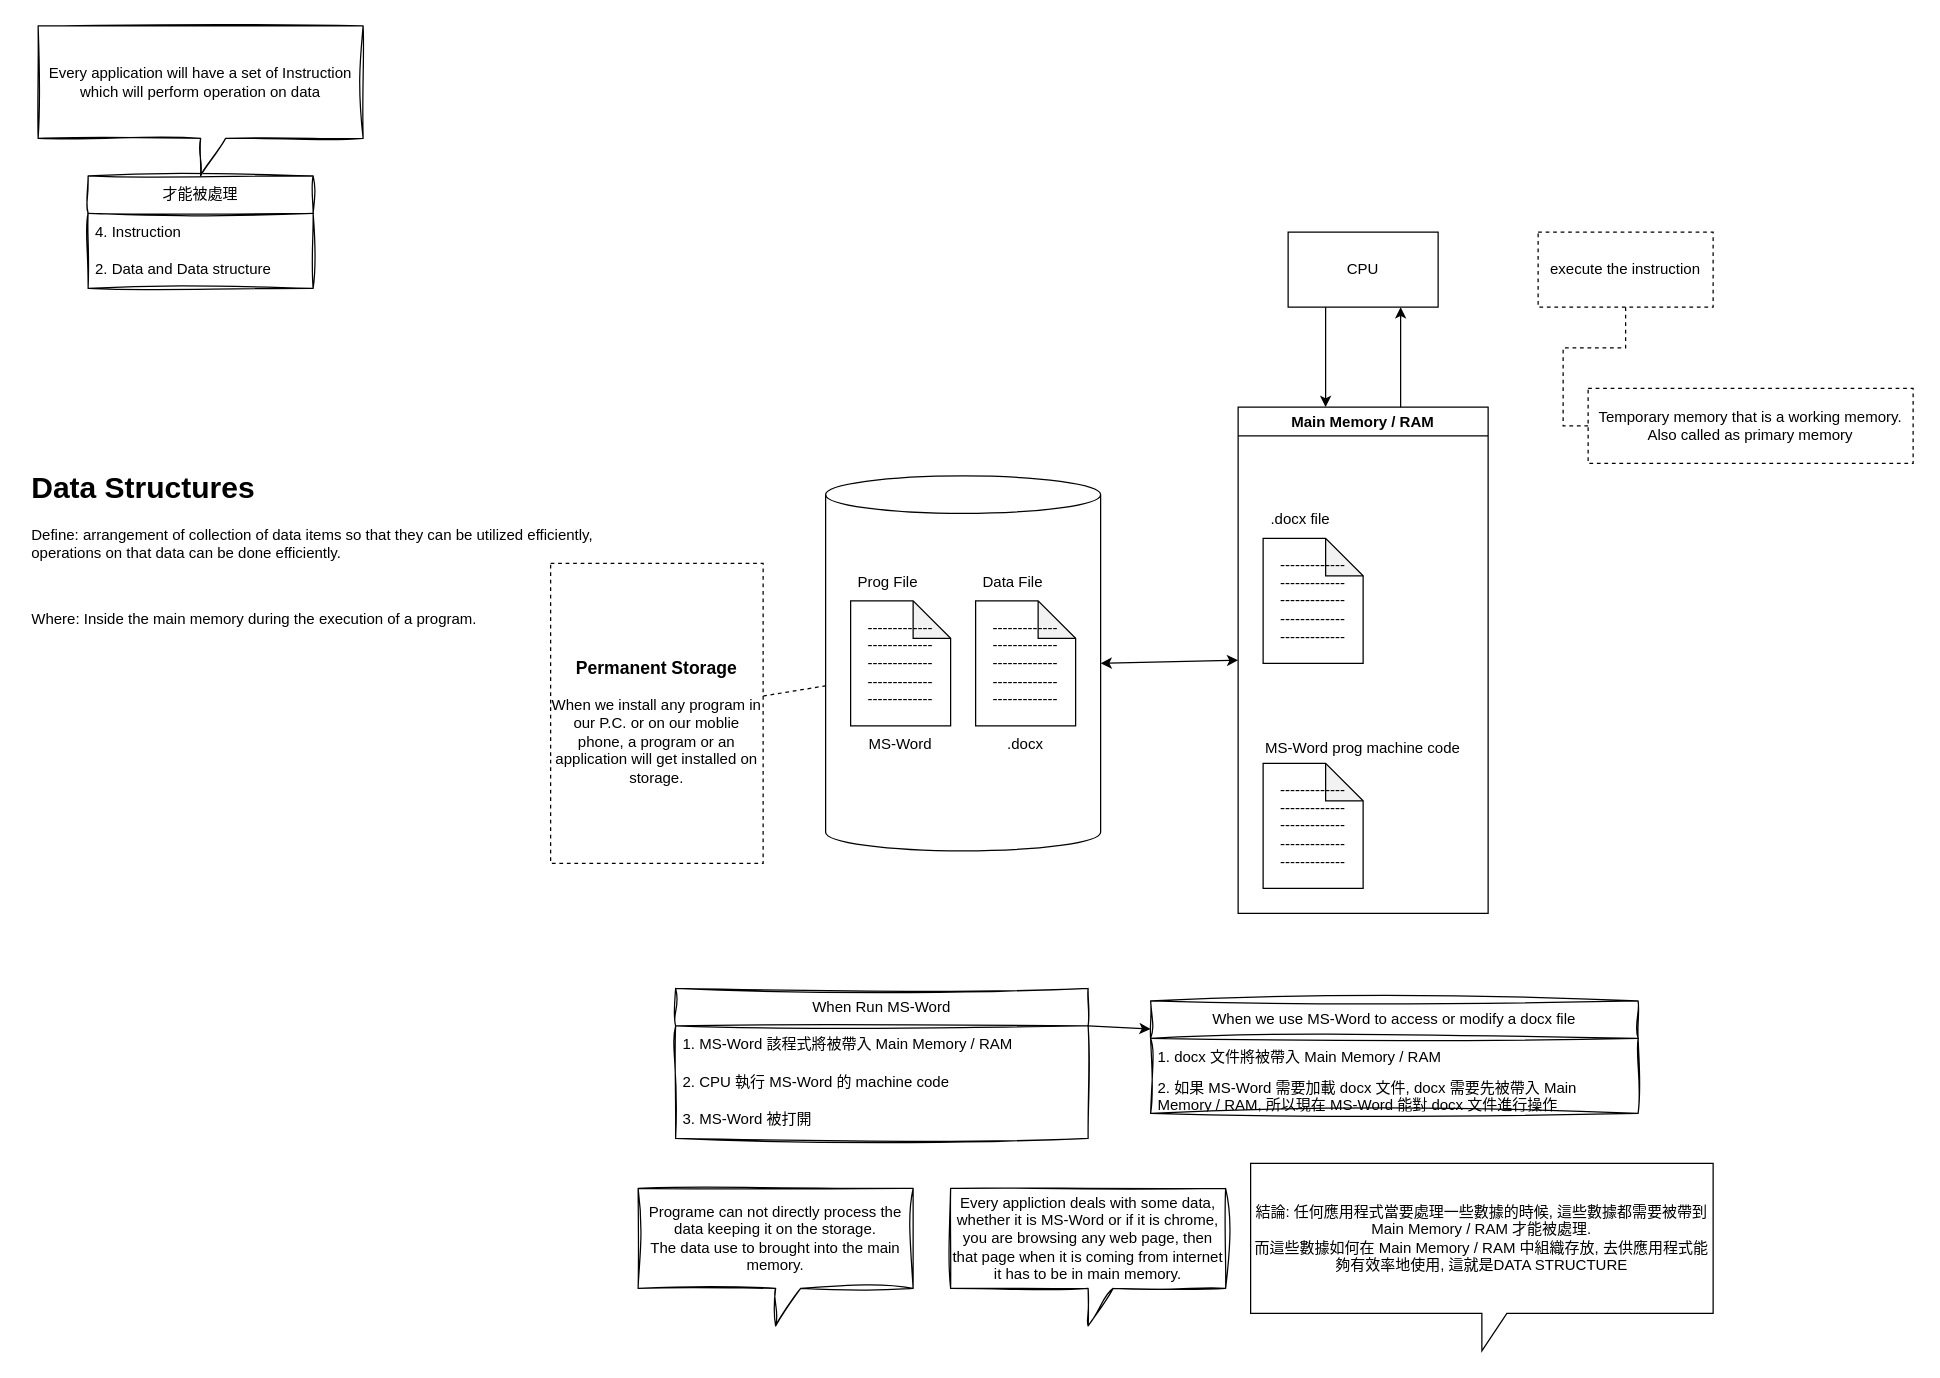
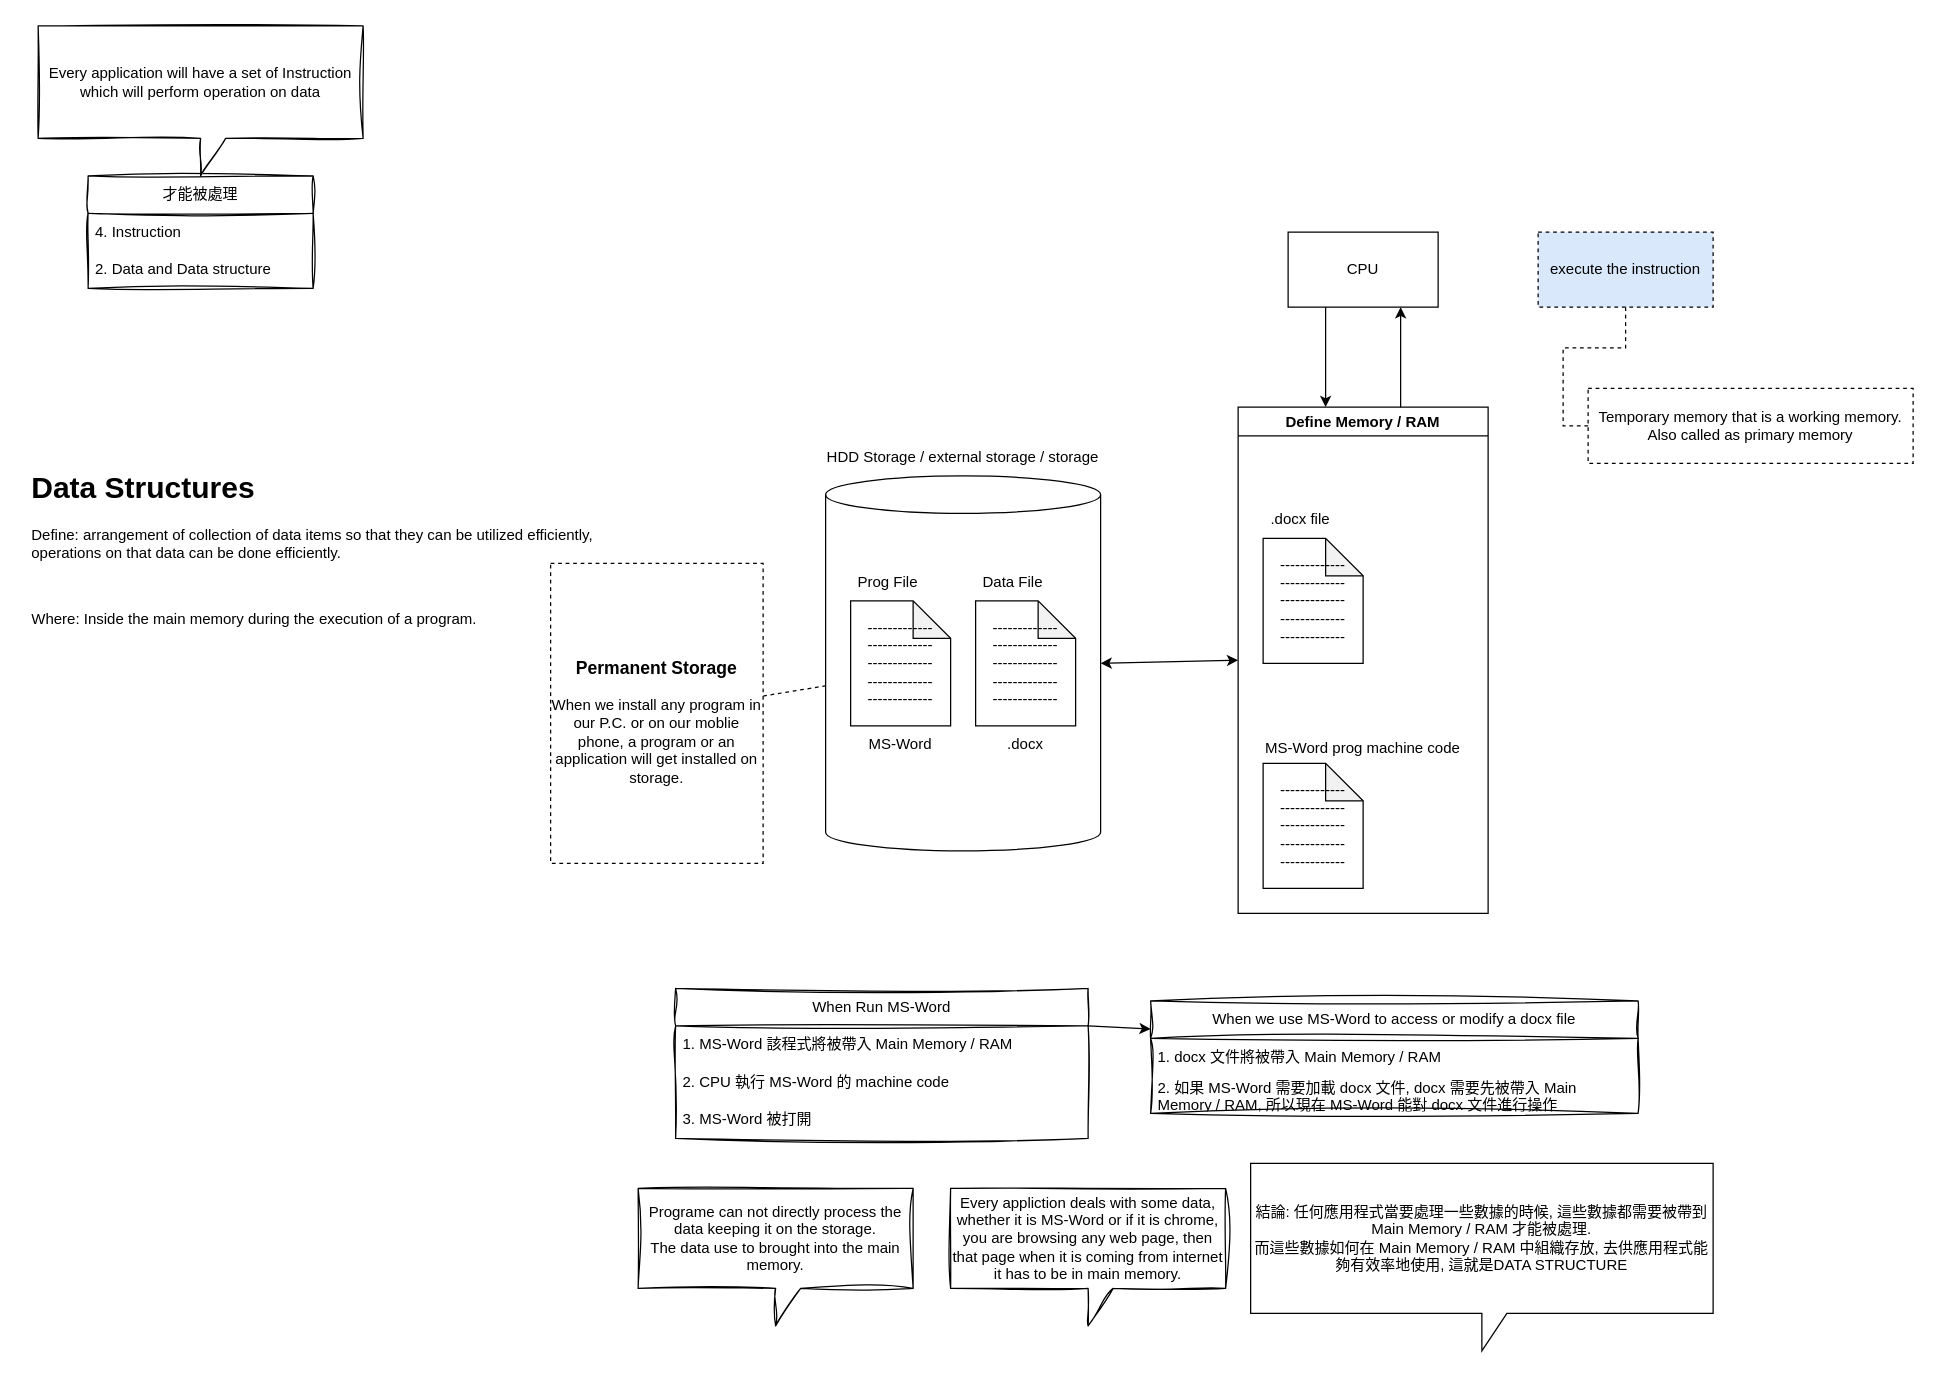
(1626, 269) -> (1626, 269)
(1363, 422) -> (1363, 422)
none -> (963, 457)
